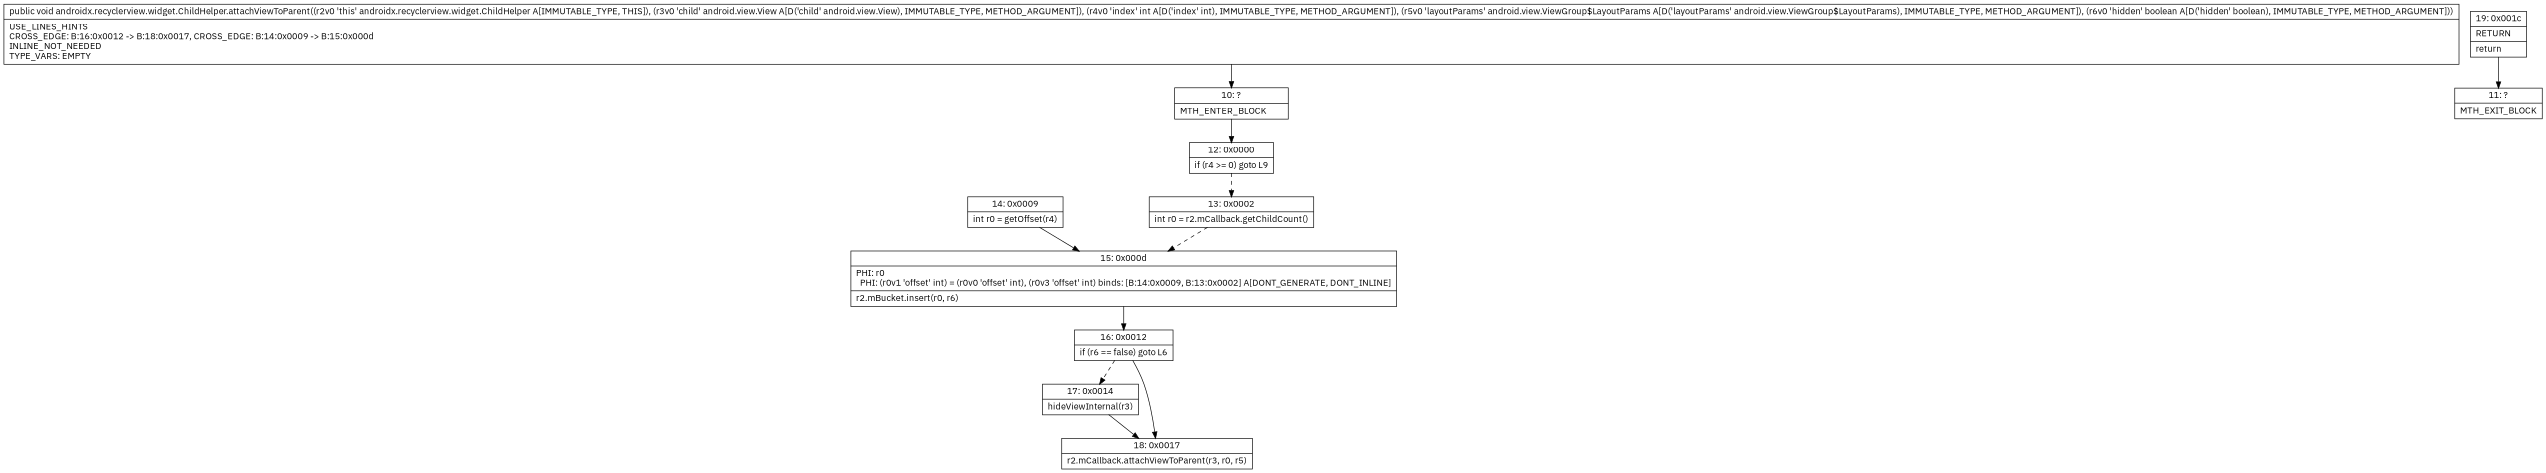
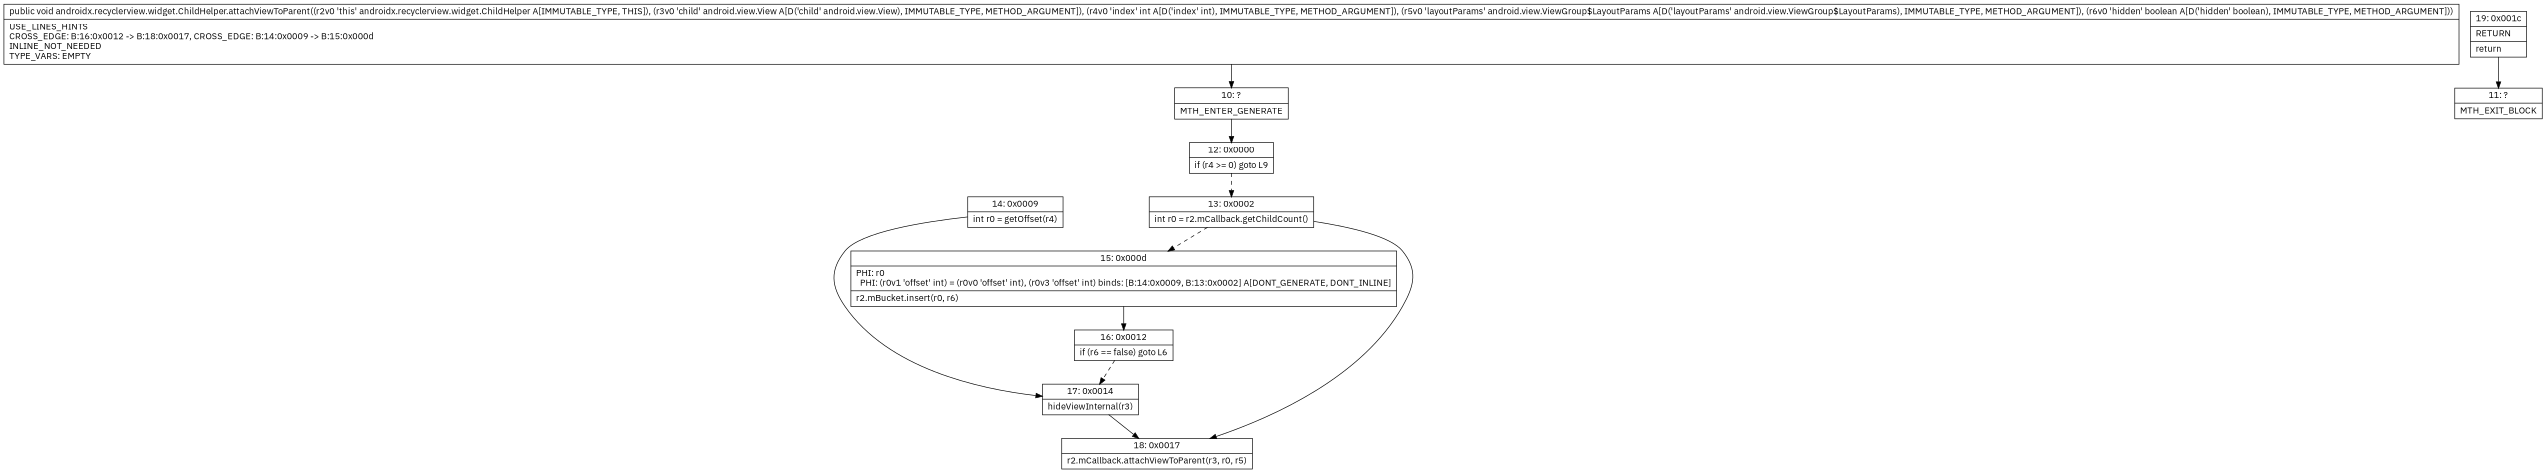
(1223, 111) -> (1231, 111)
(1056, 238) -> (854, 317)
(1147, 395) -> (1380, 338)
